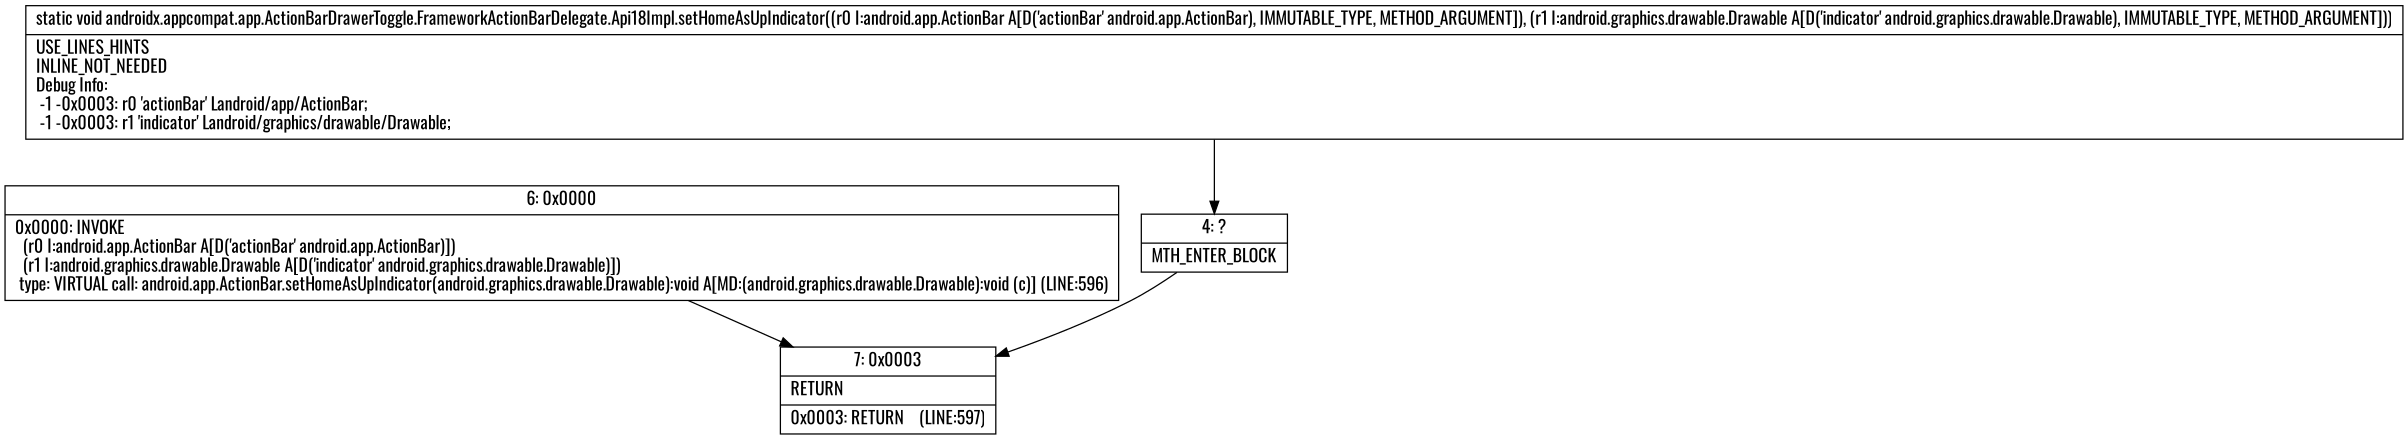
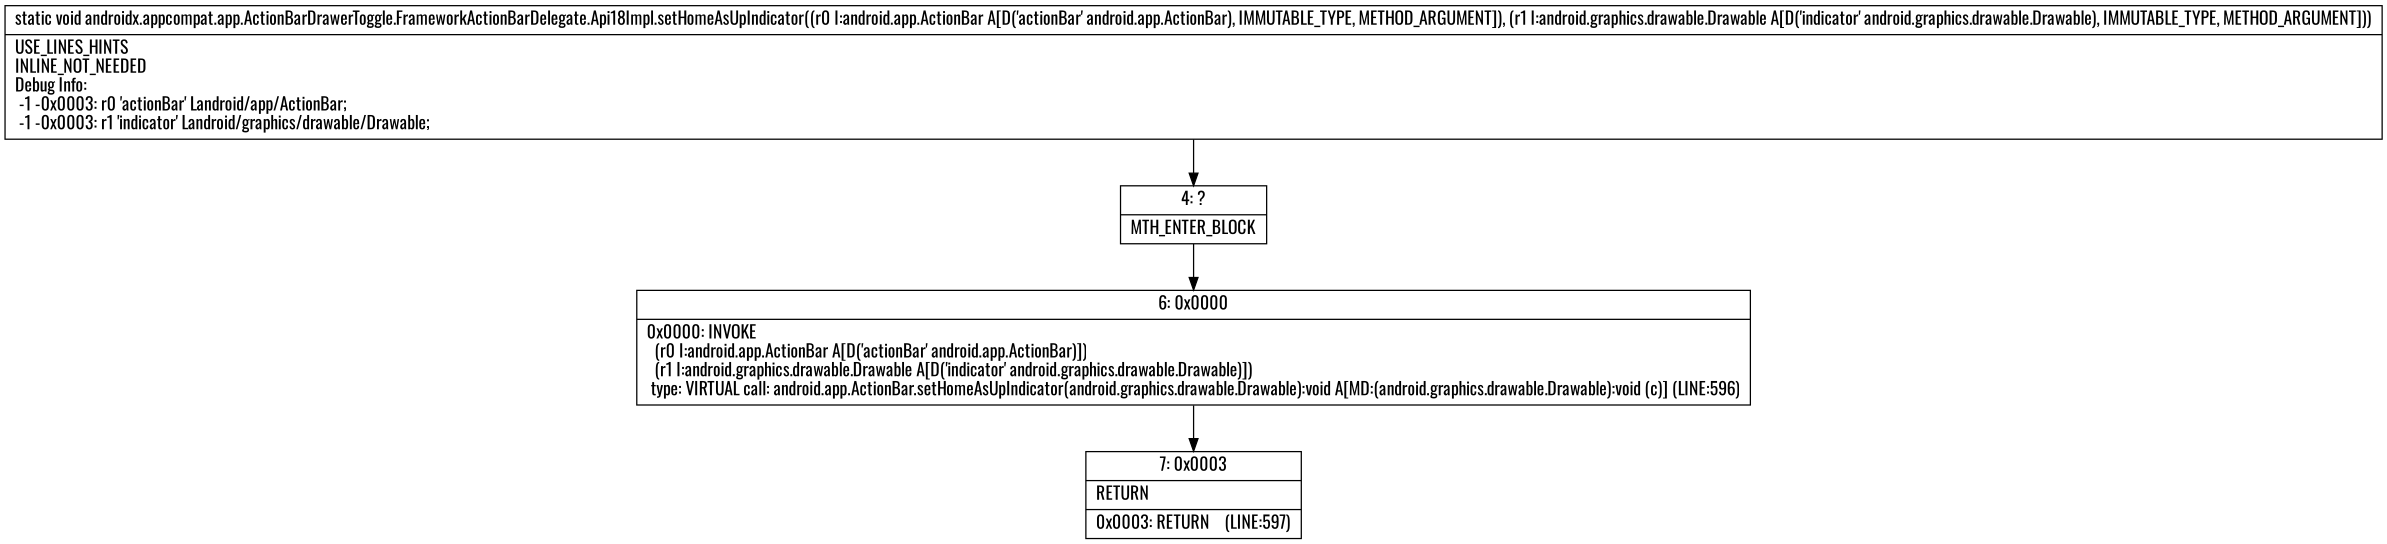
(1095, 318) -> (1194, 261)
